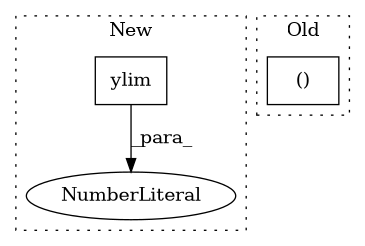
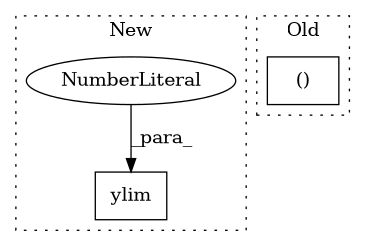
(131, 132) -> (131, 132)
